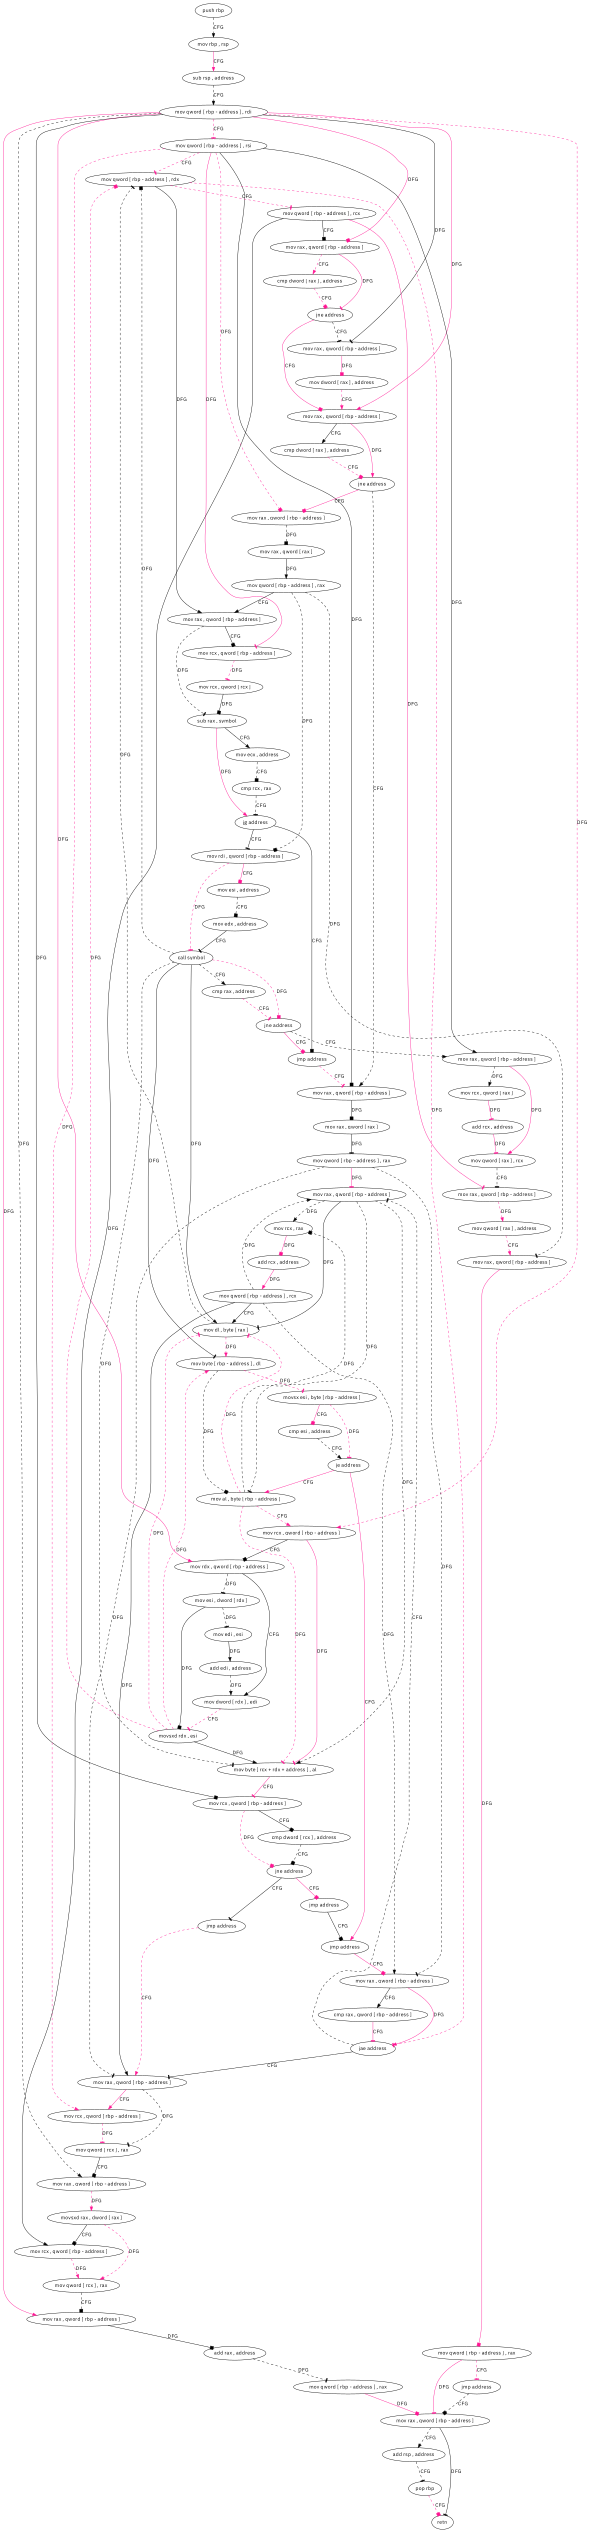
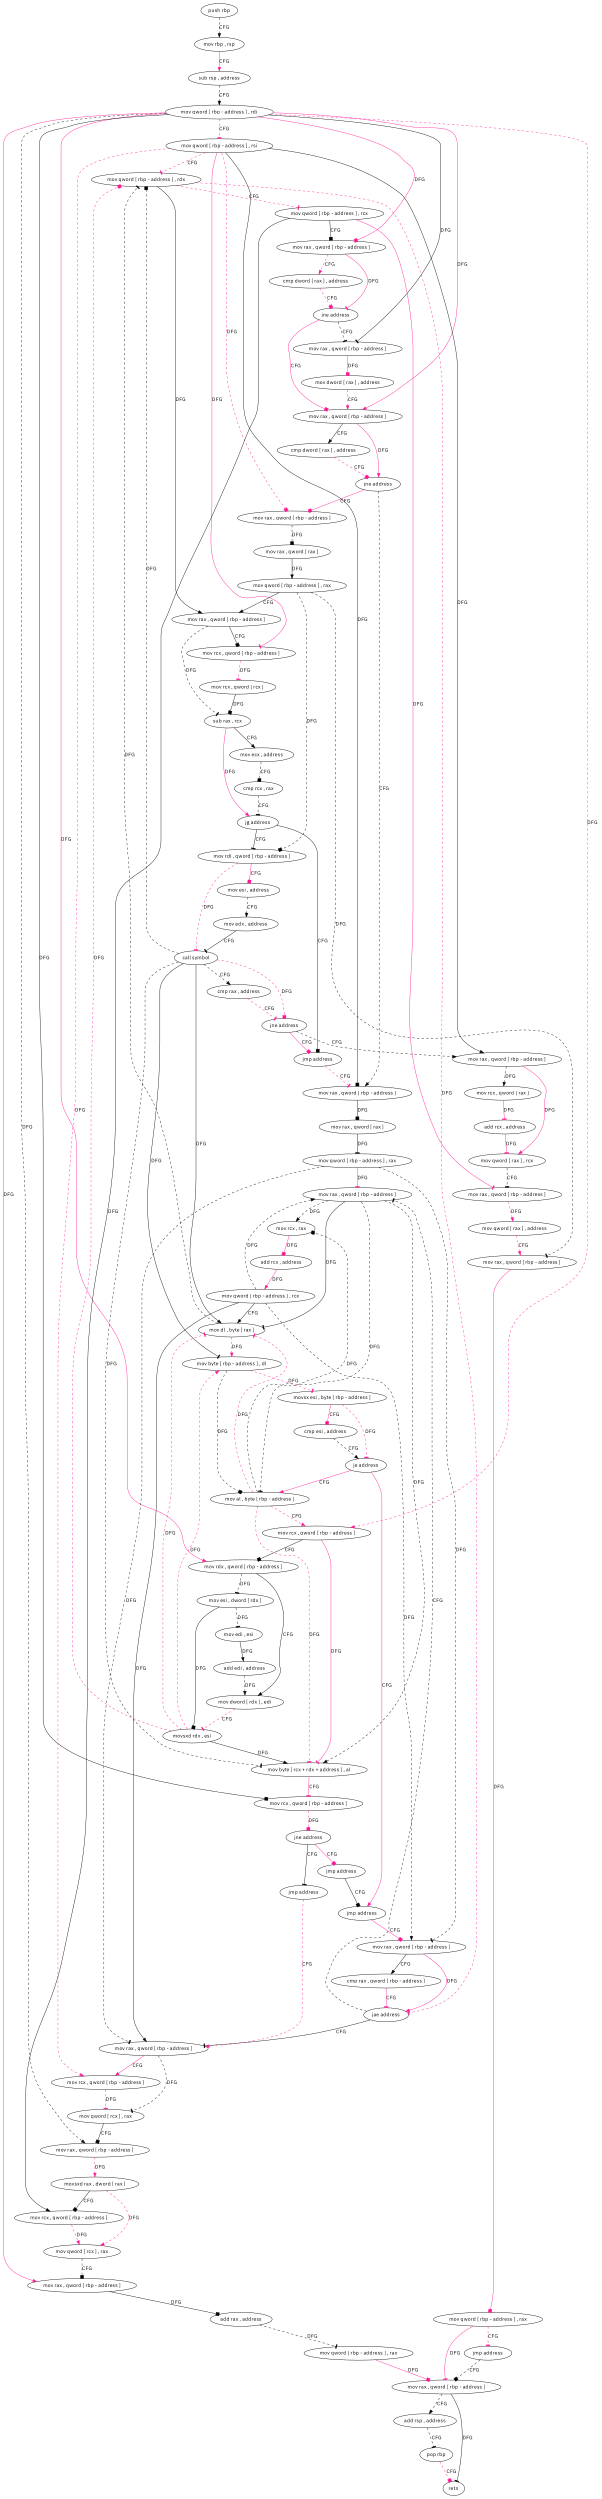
(217, 721) -> (228, 721)
(237, 905) -> (247, 905)
(304, 1838) -> none
